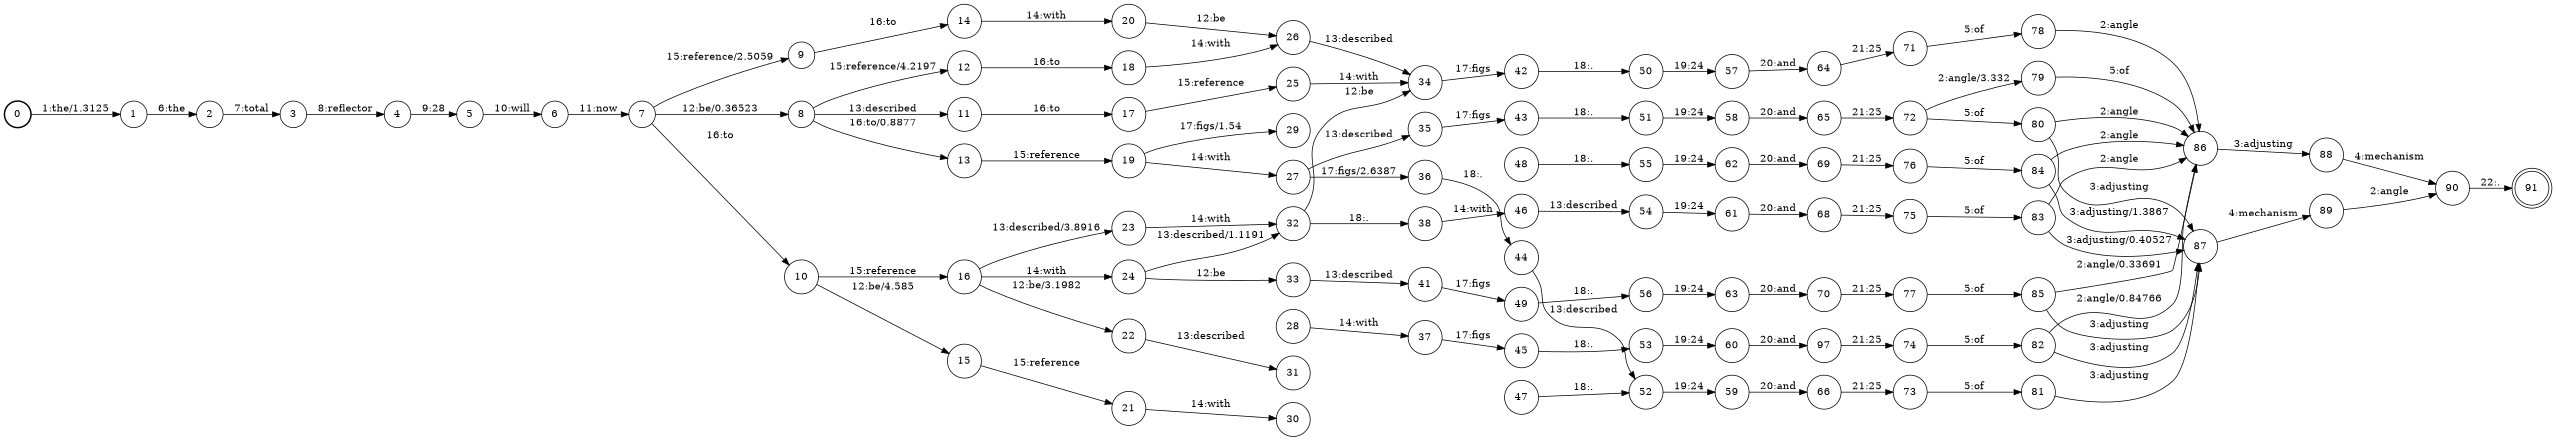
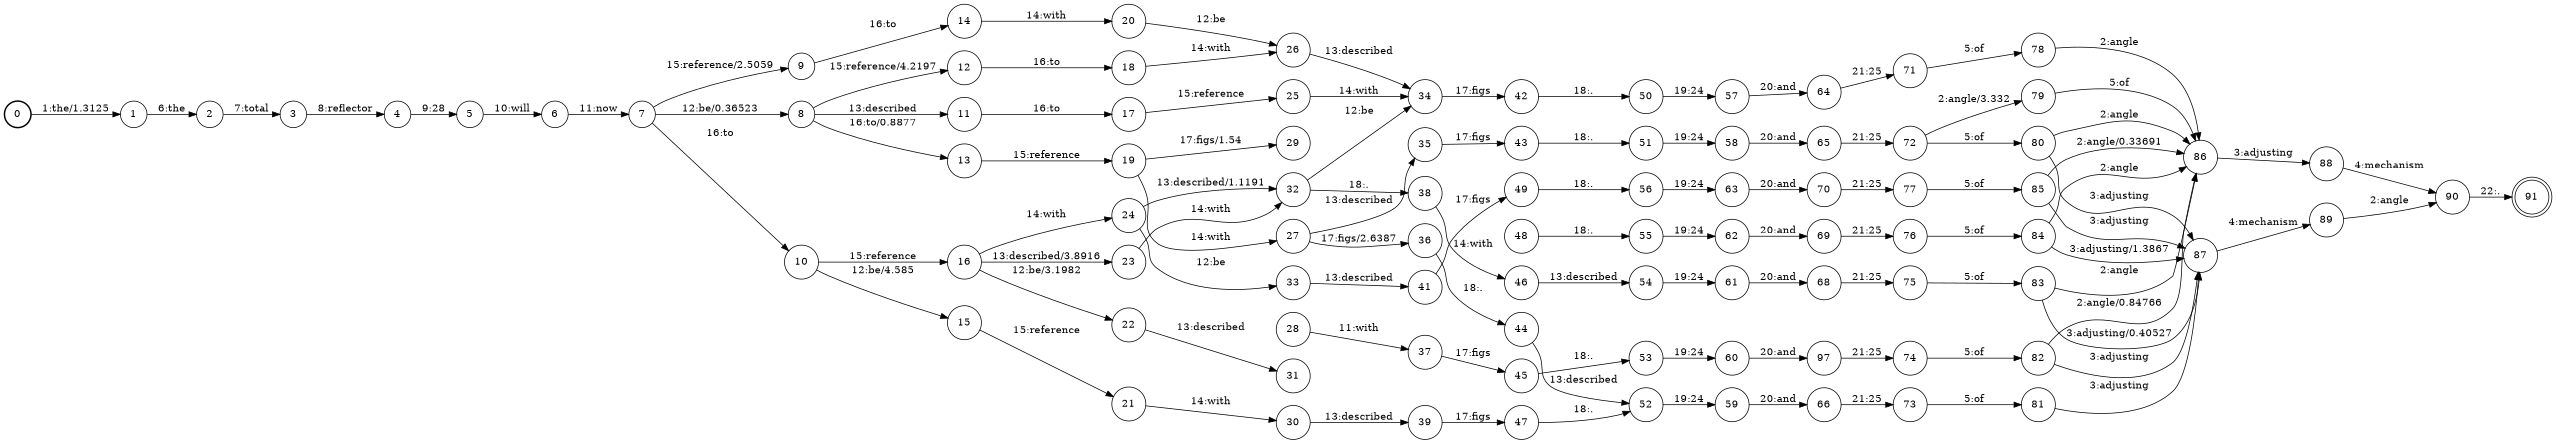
(1359, 323) -> (1359, 328)
none -> (1425, 422)
